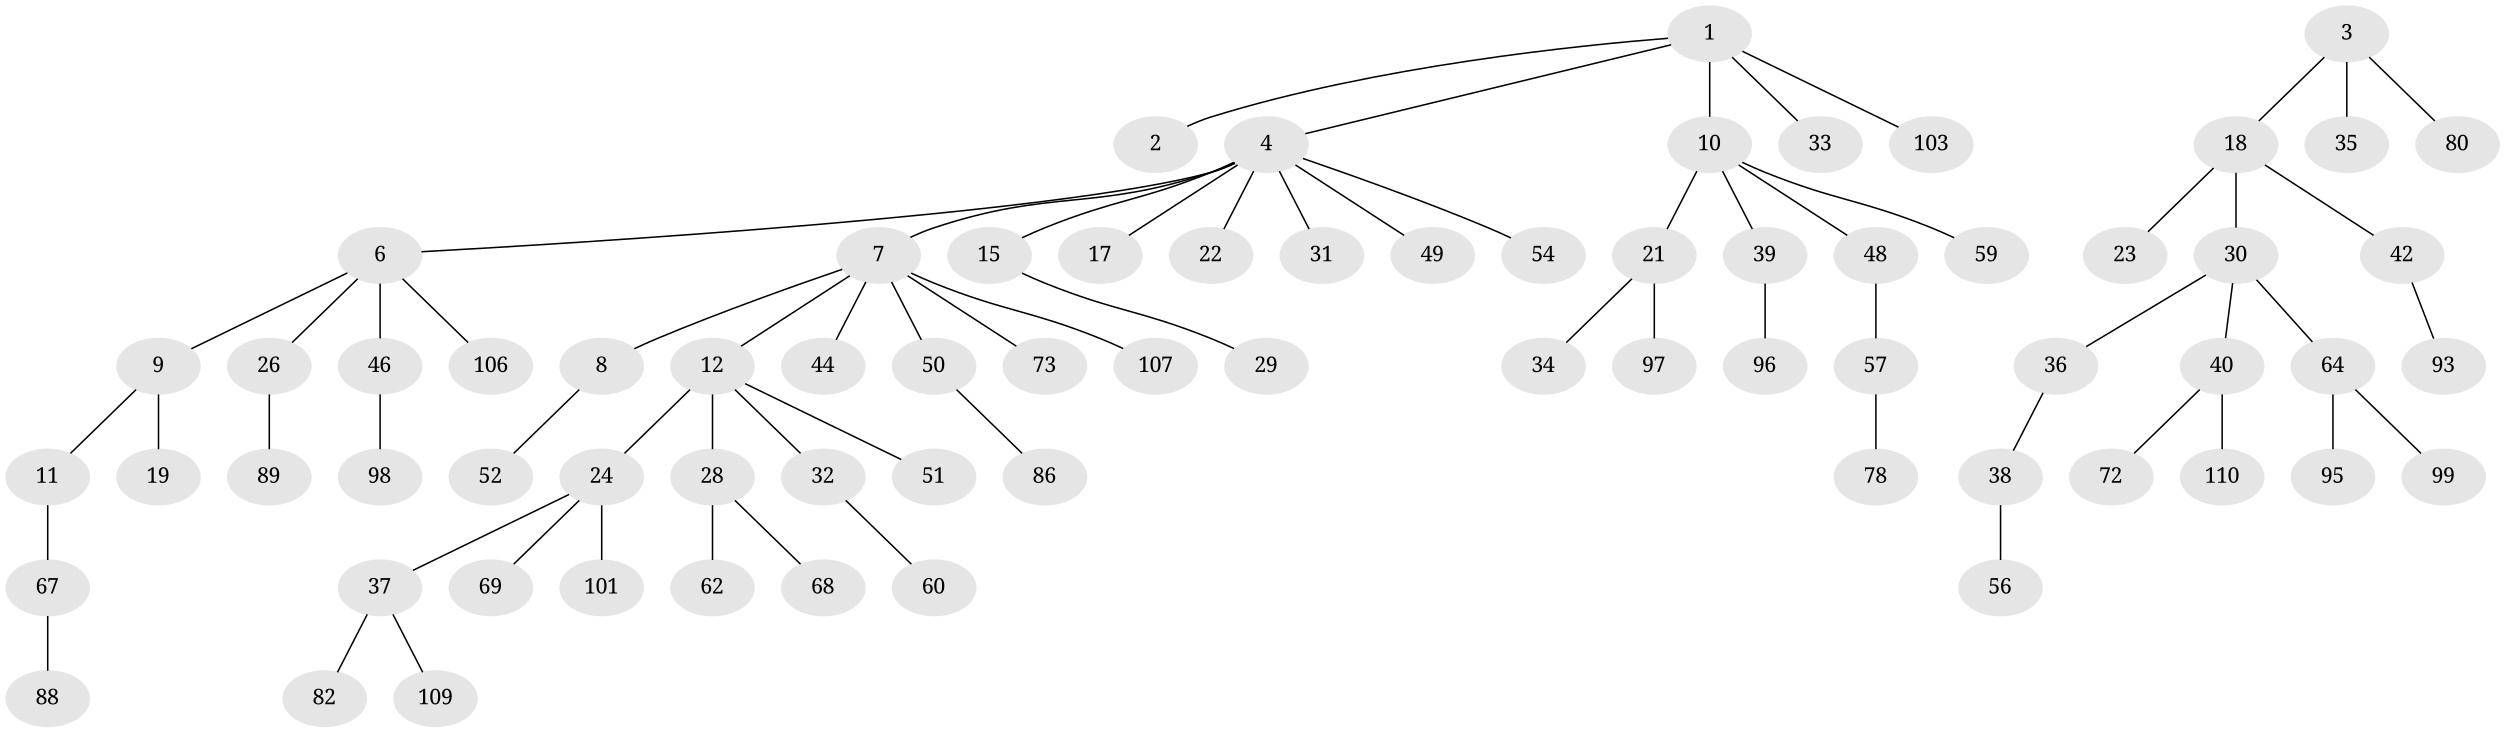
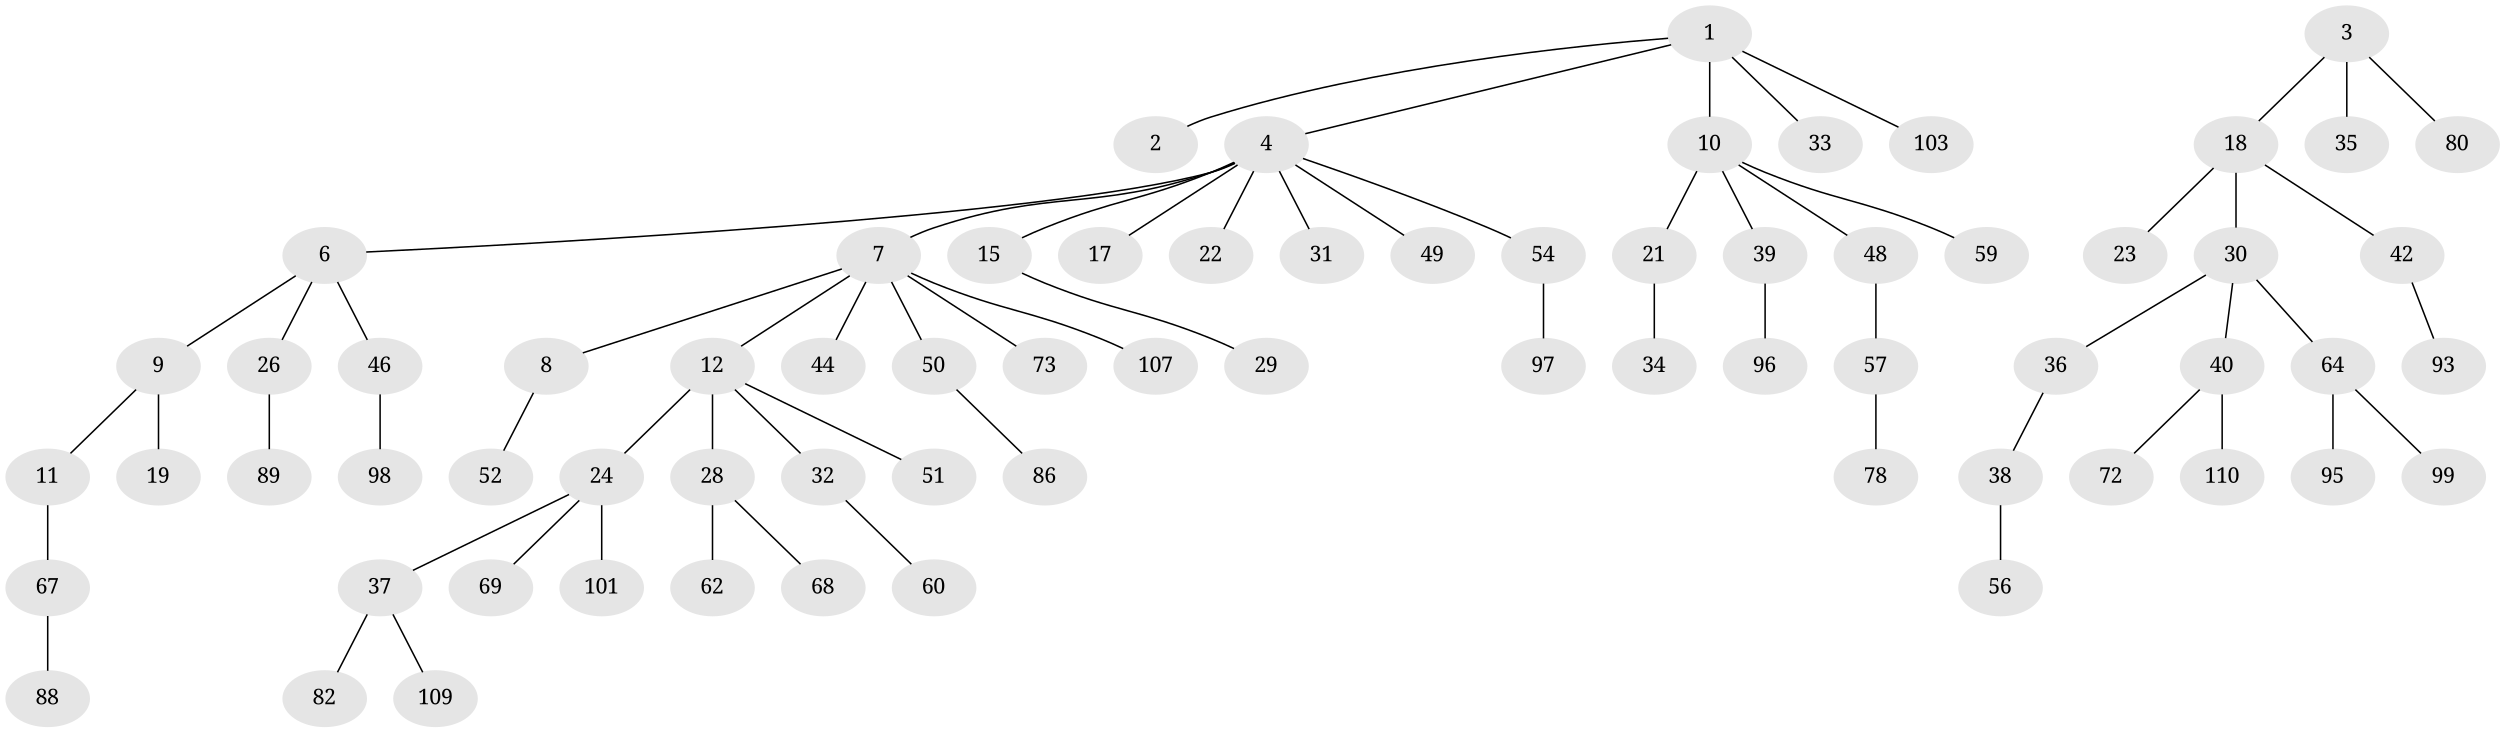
(1654, 311) -> (1544, 311)
(491, 366) -> none
